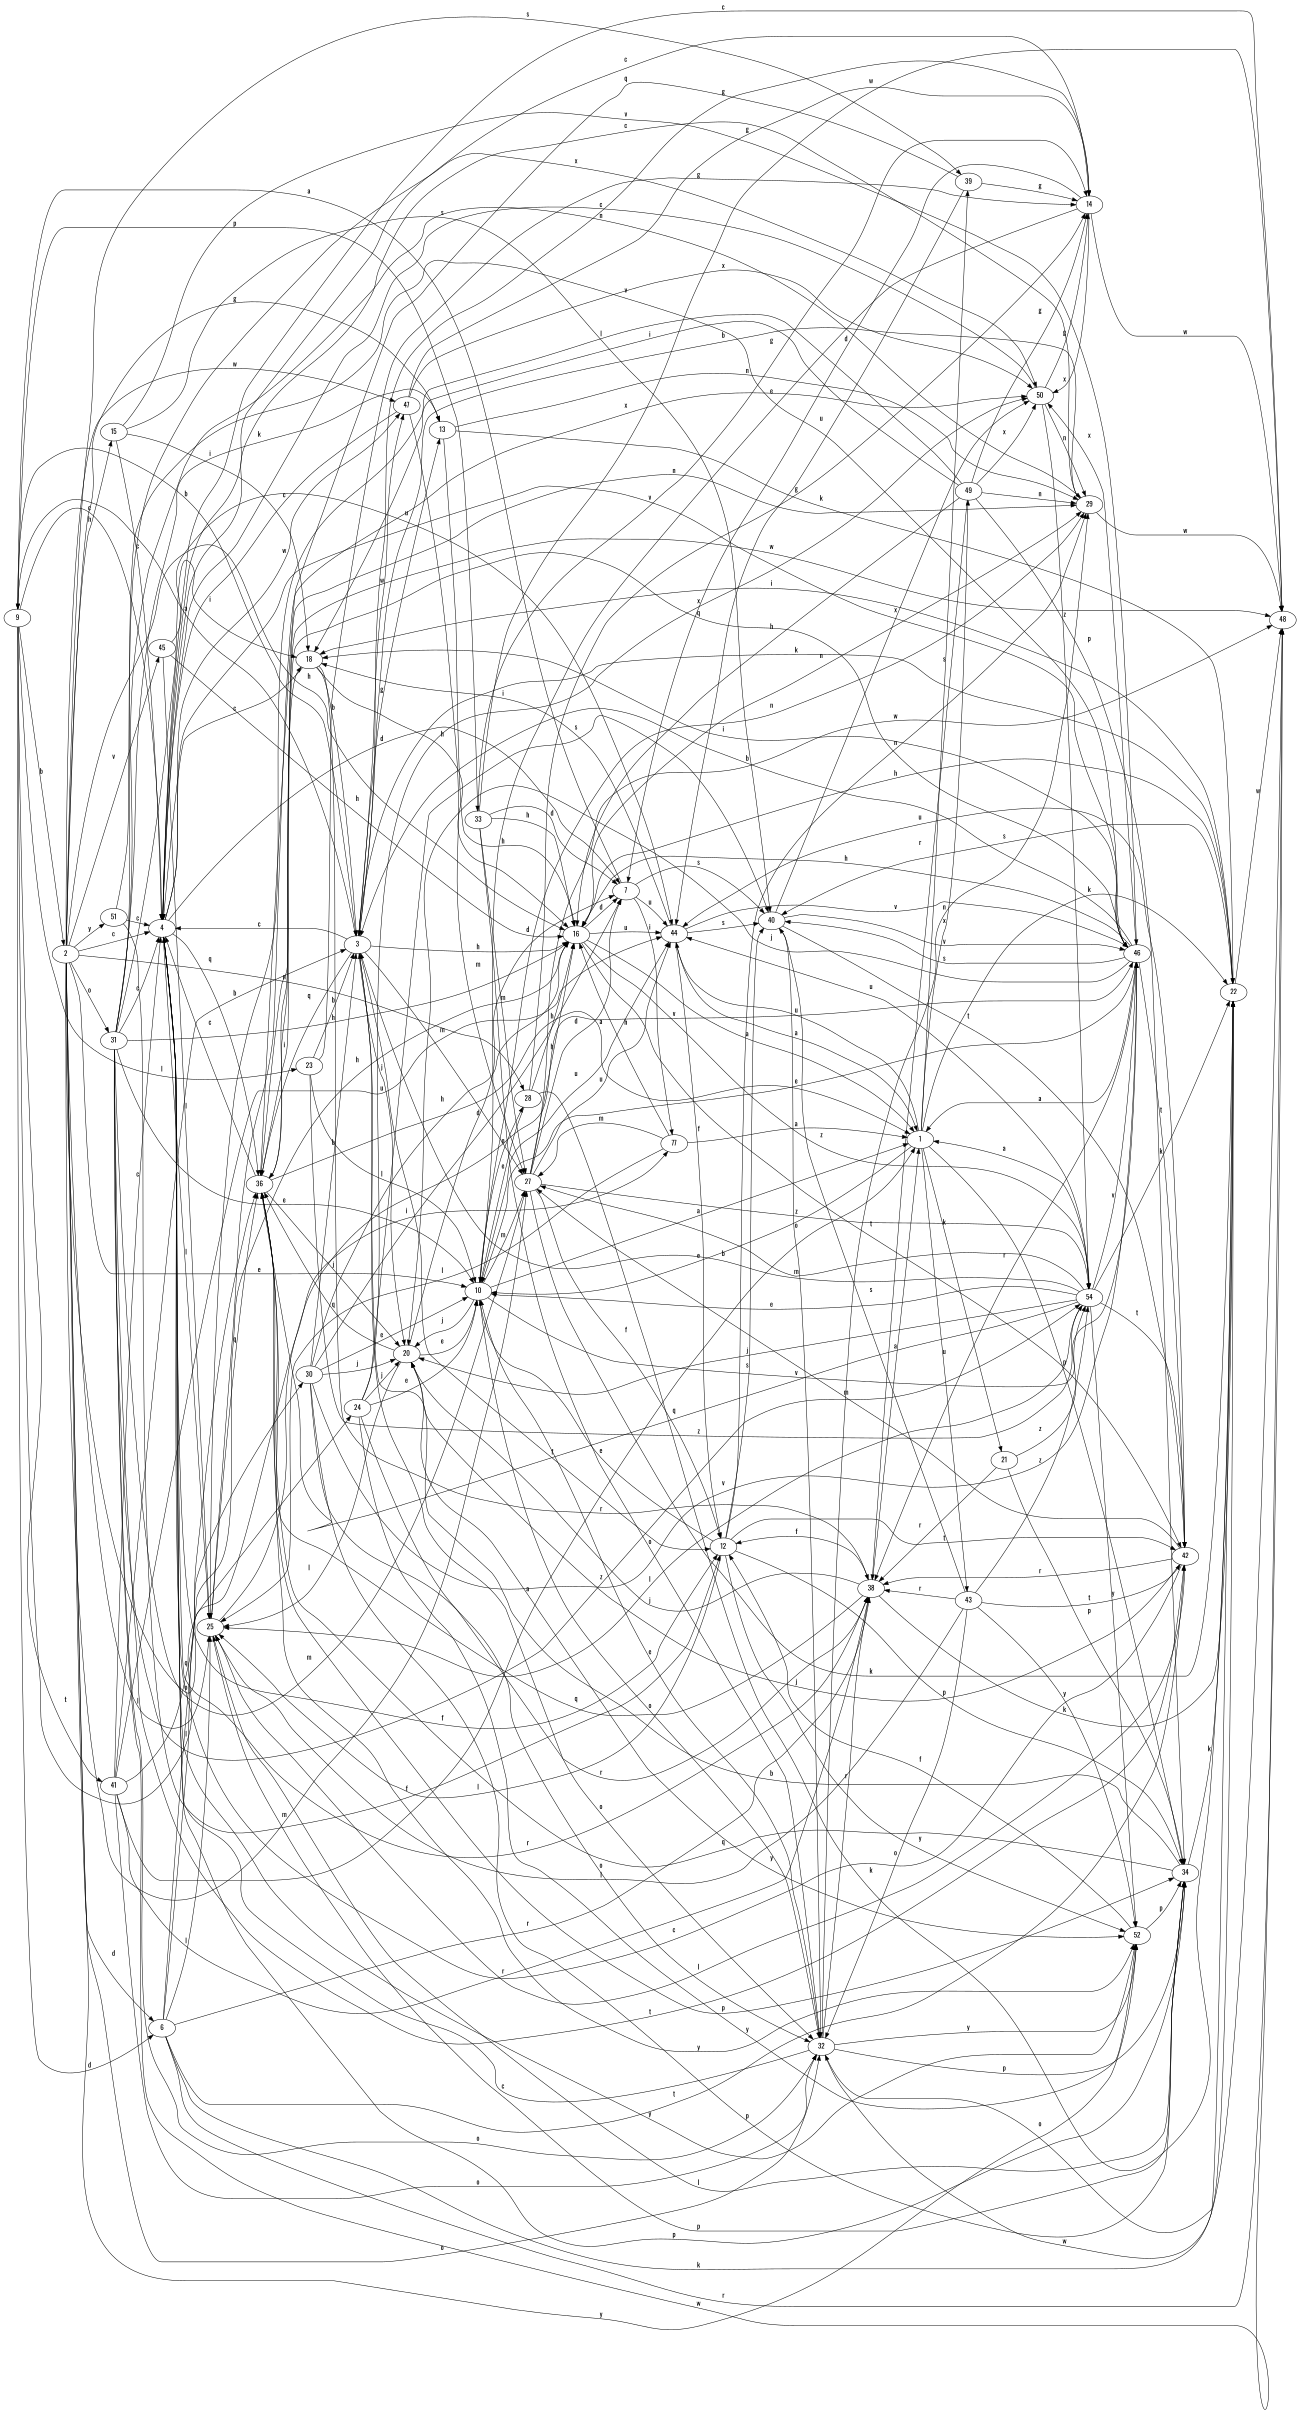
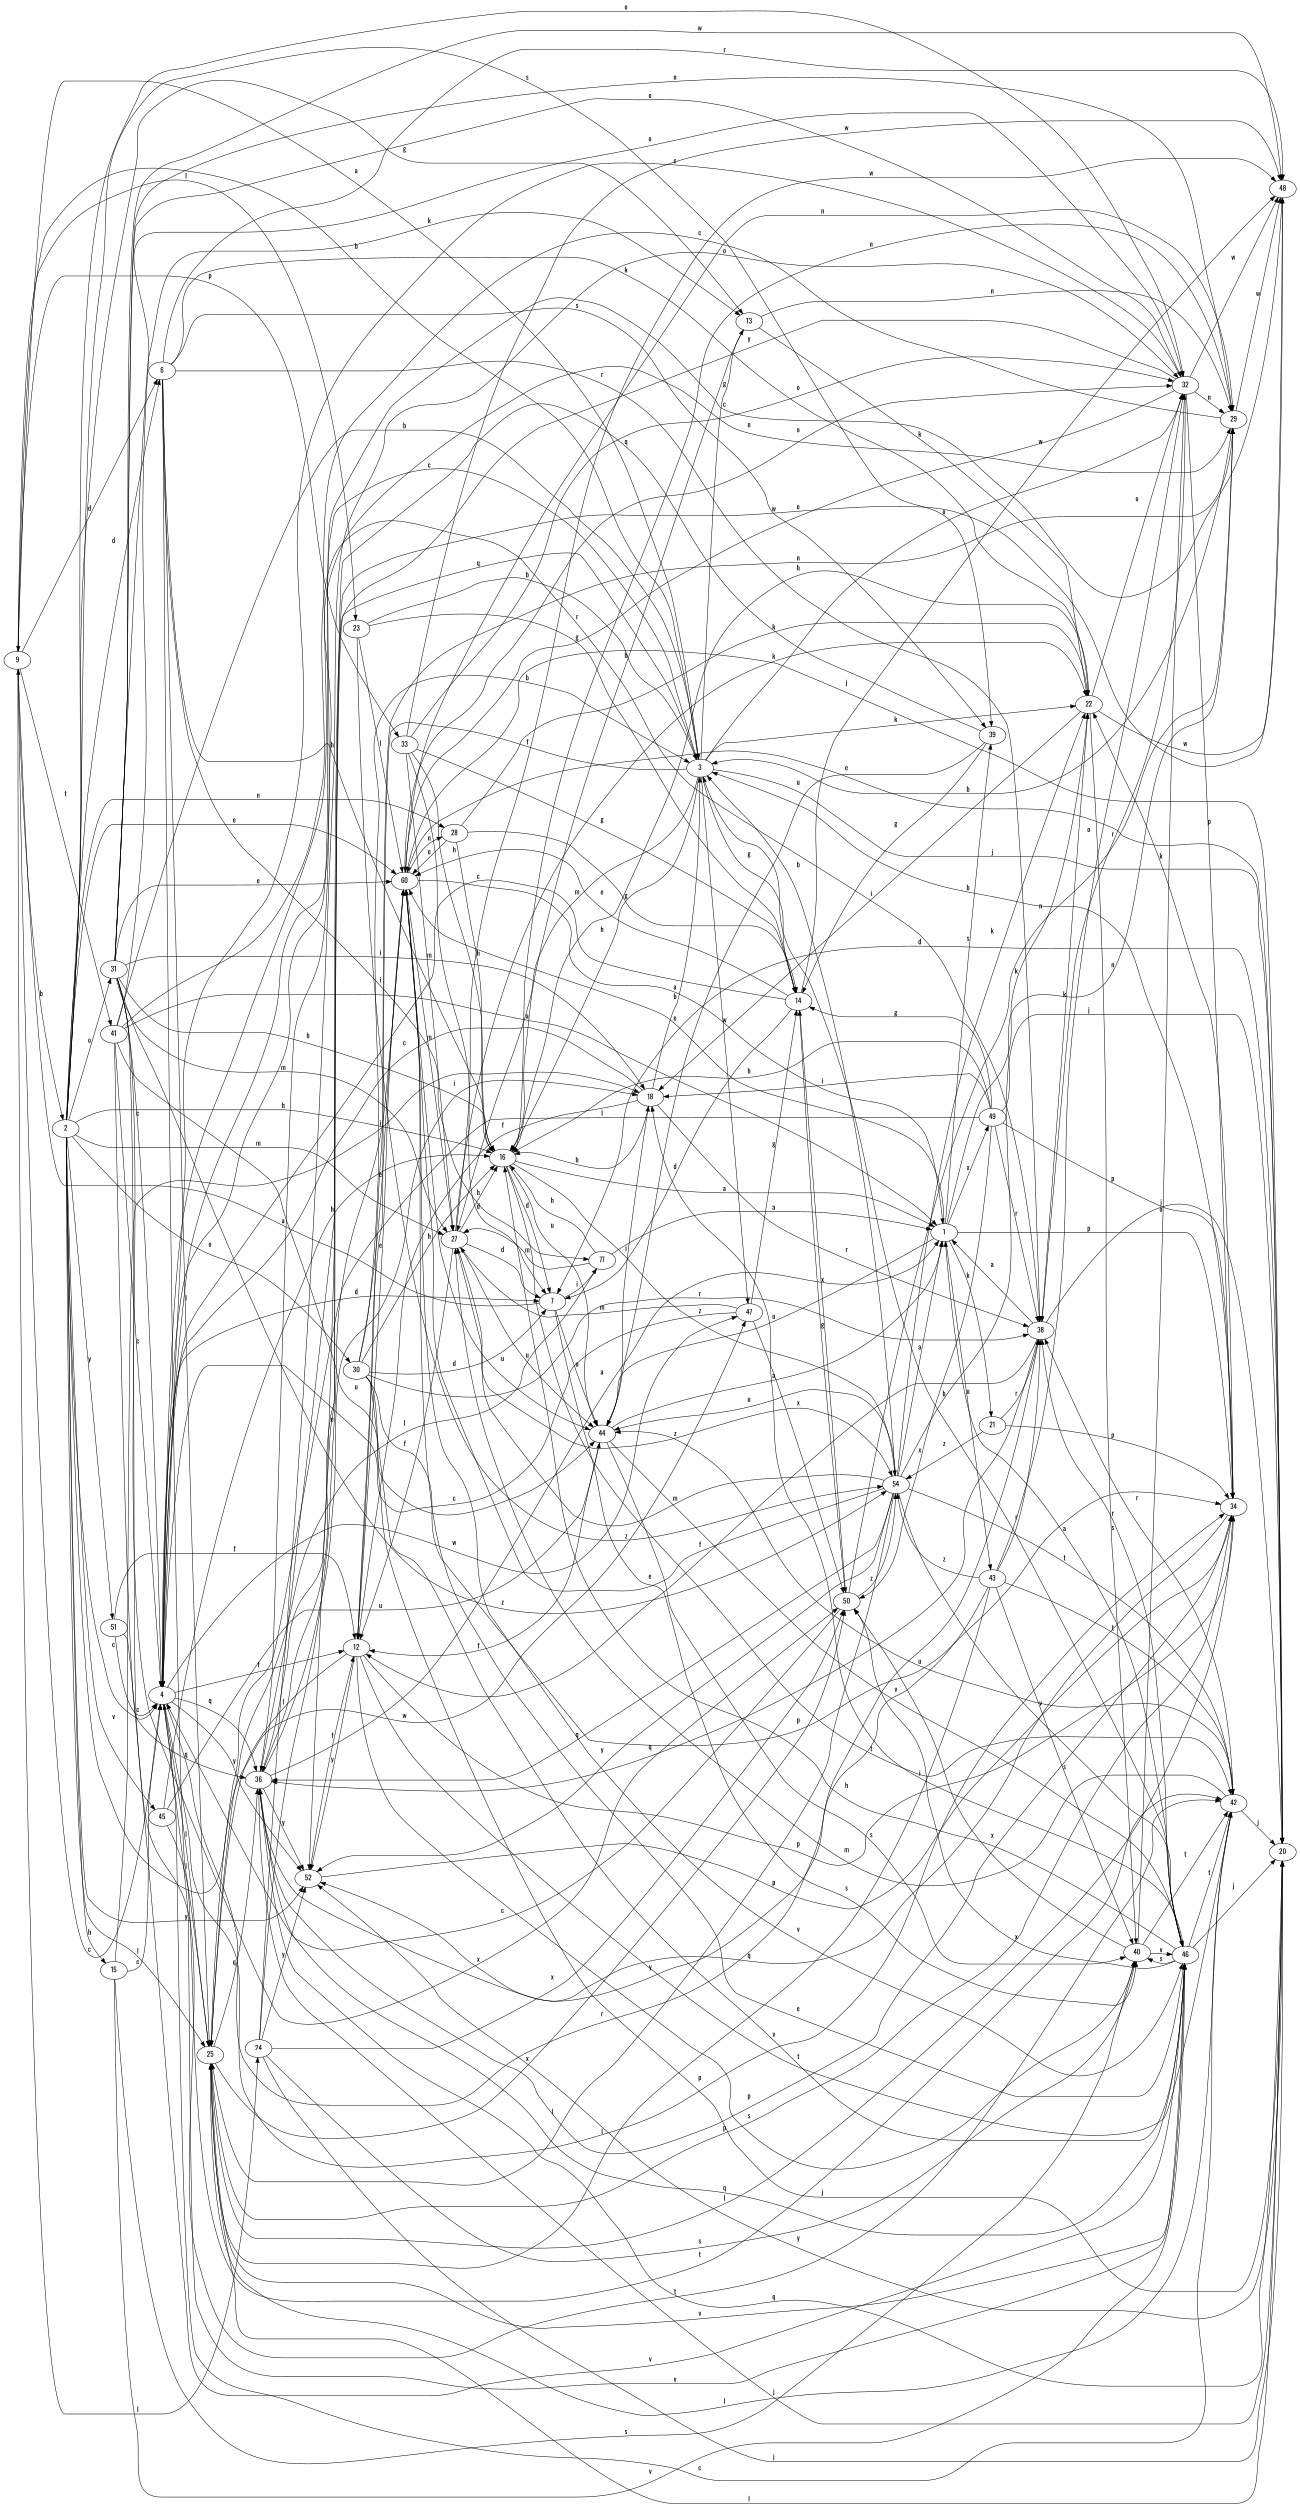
none -> (623, 331)
(209, 1060) -> none
(478, 1291) -> (405, 881)
none -> (403, 1300)
